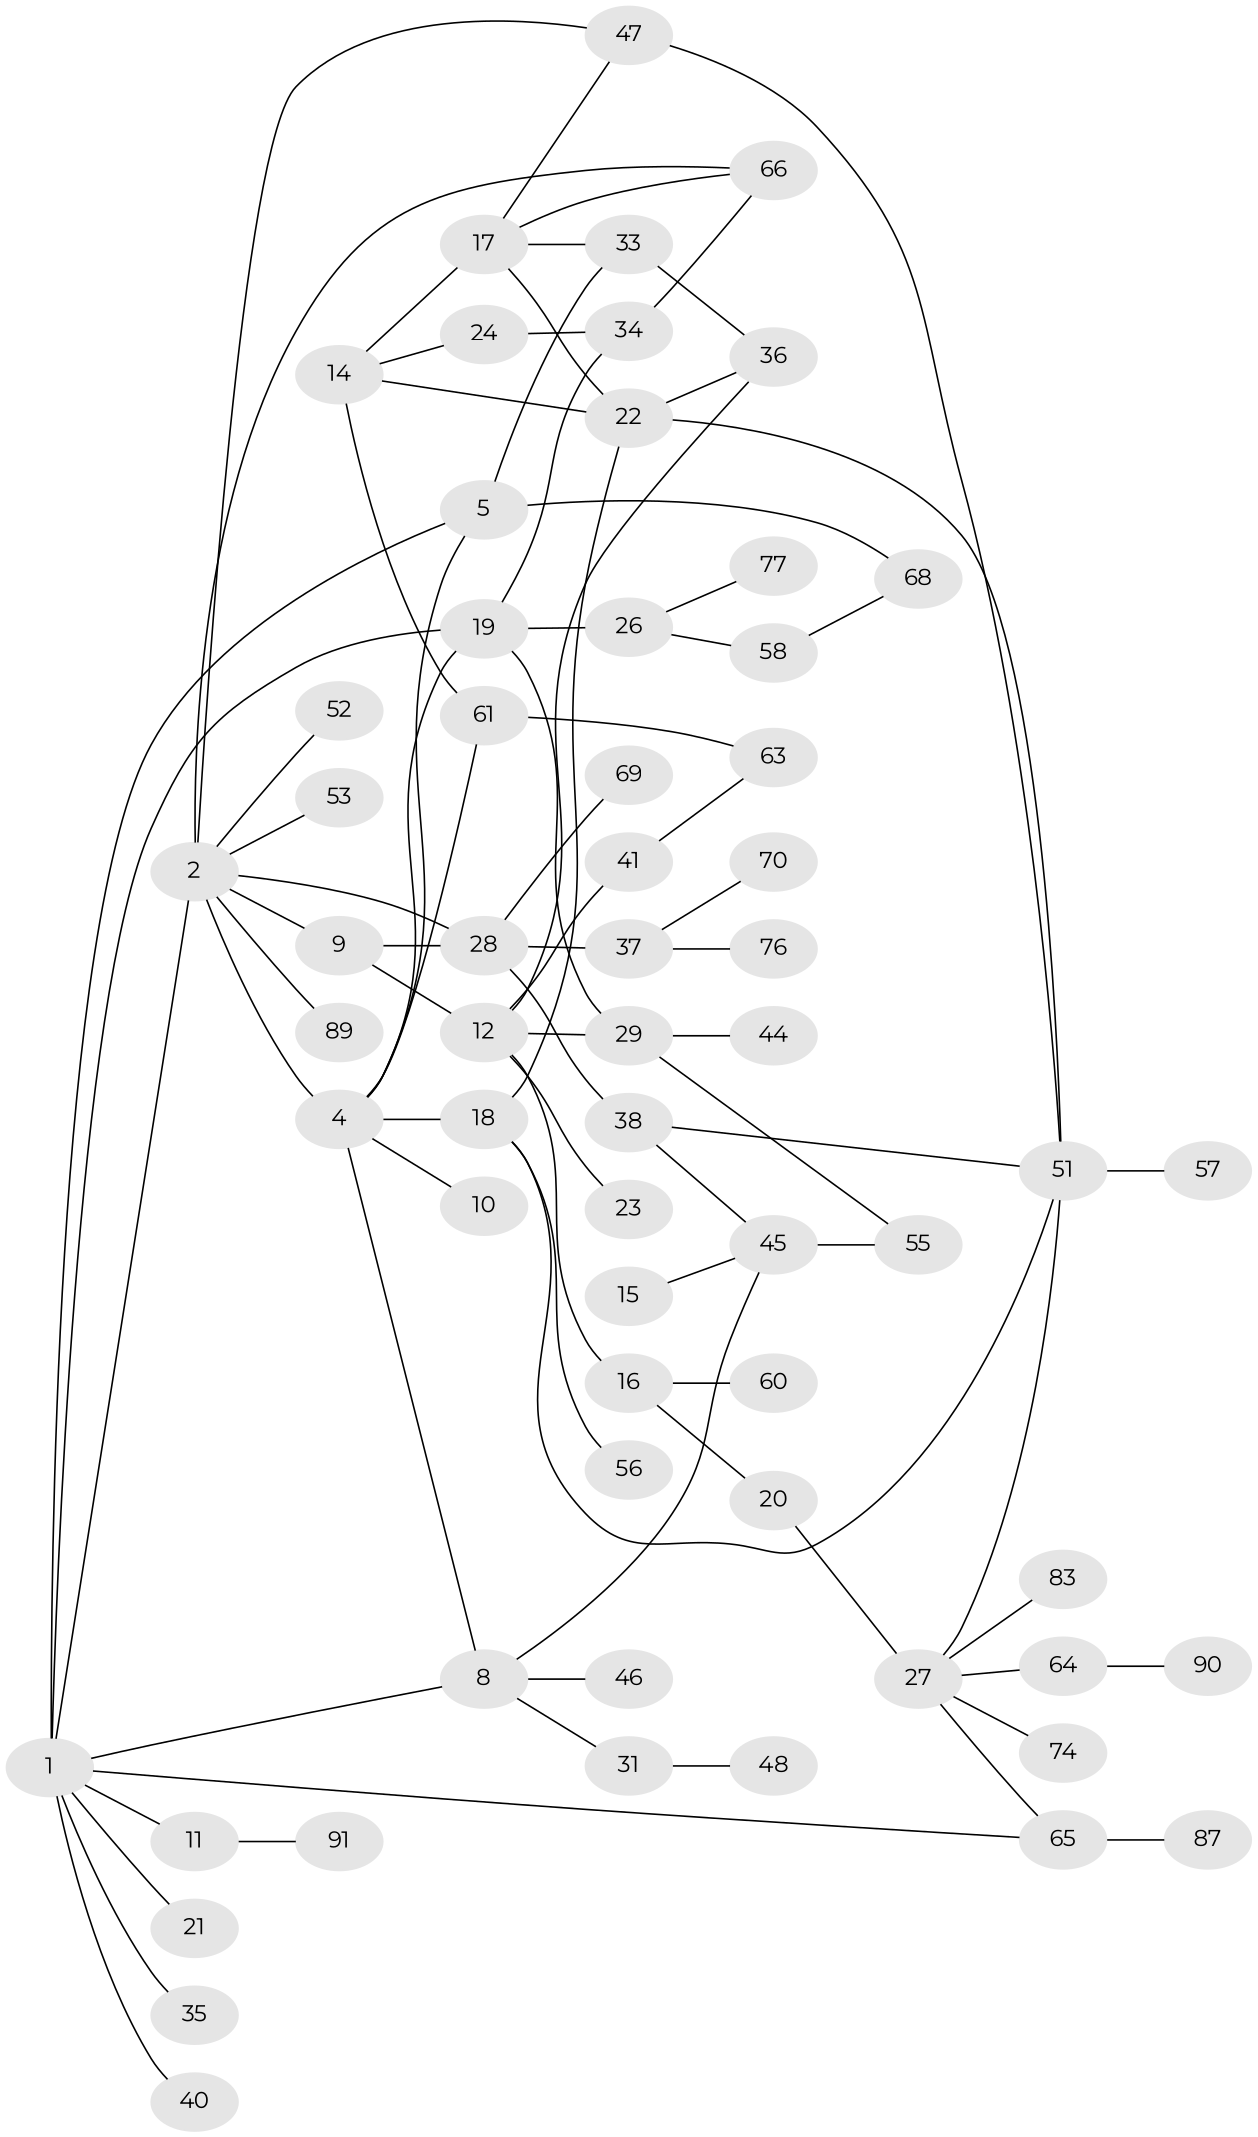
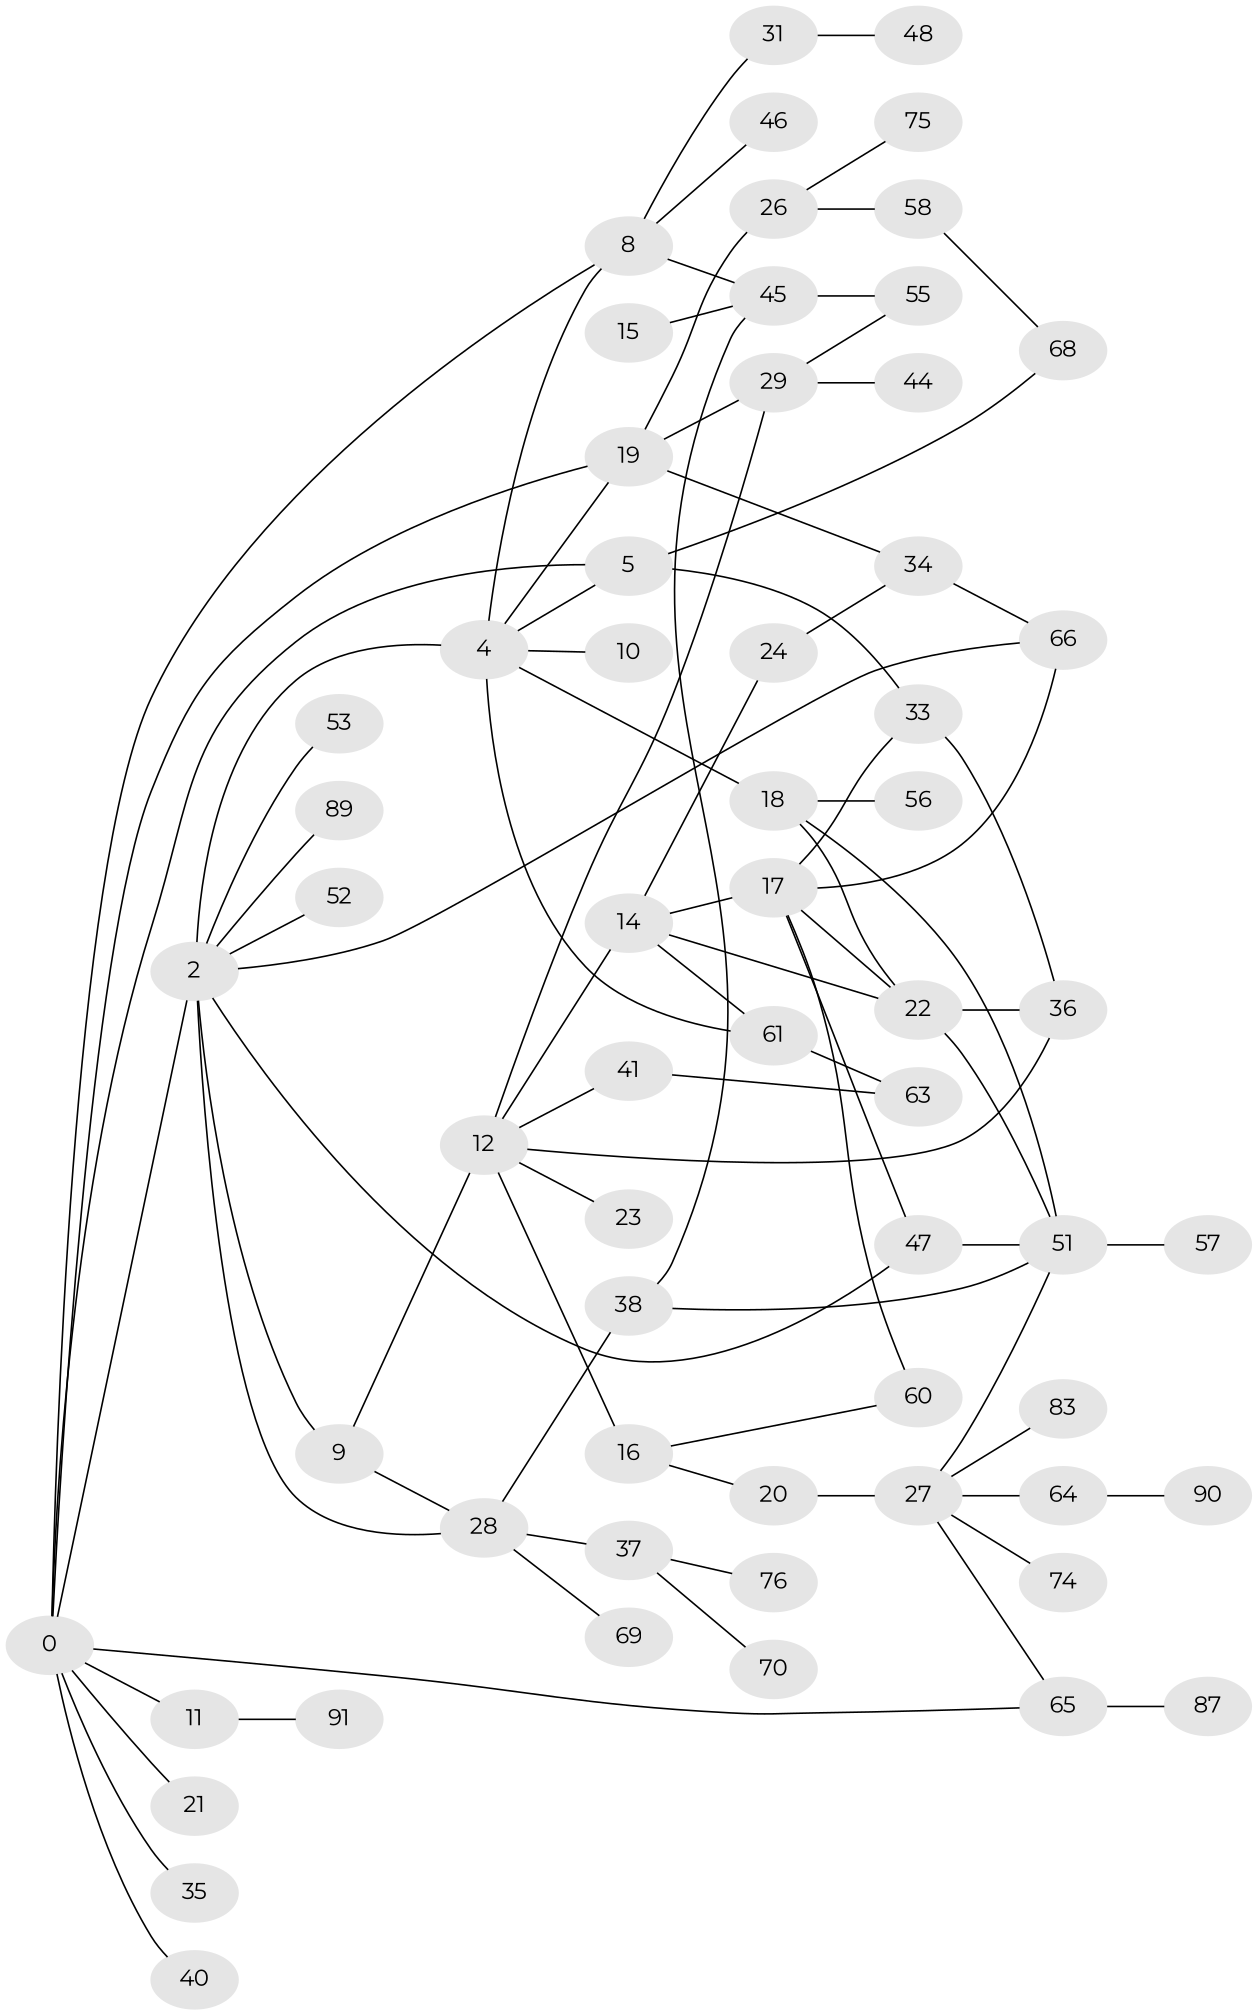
(774, 566) -> (918, 122)
none -> (556, 1034)
none -> (847, 1142)
(50, 1768) -> (50, 1645)
